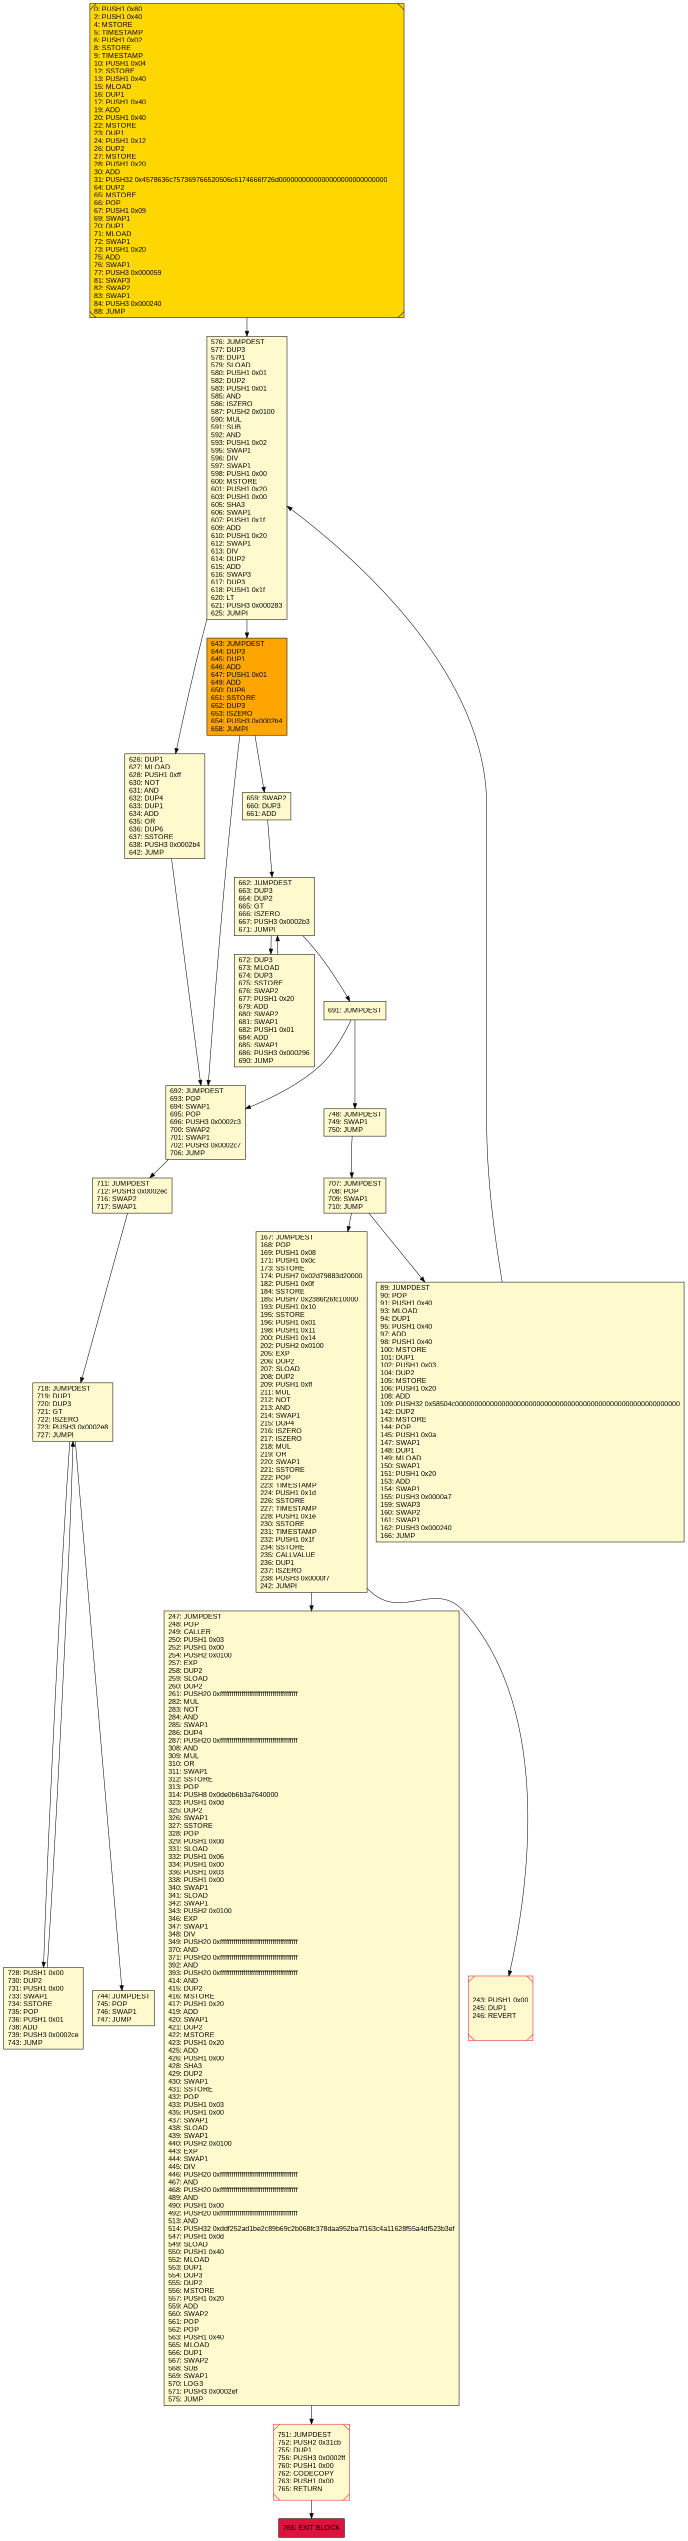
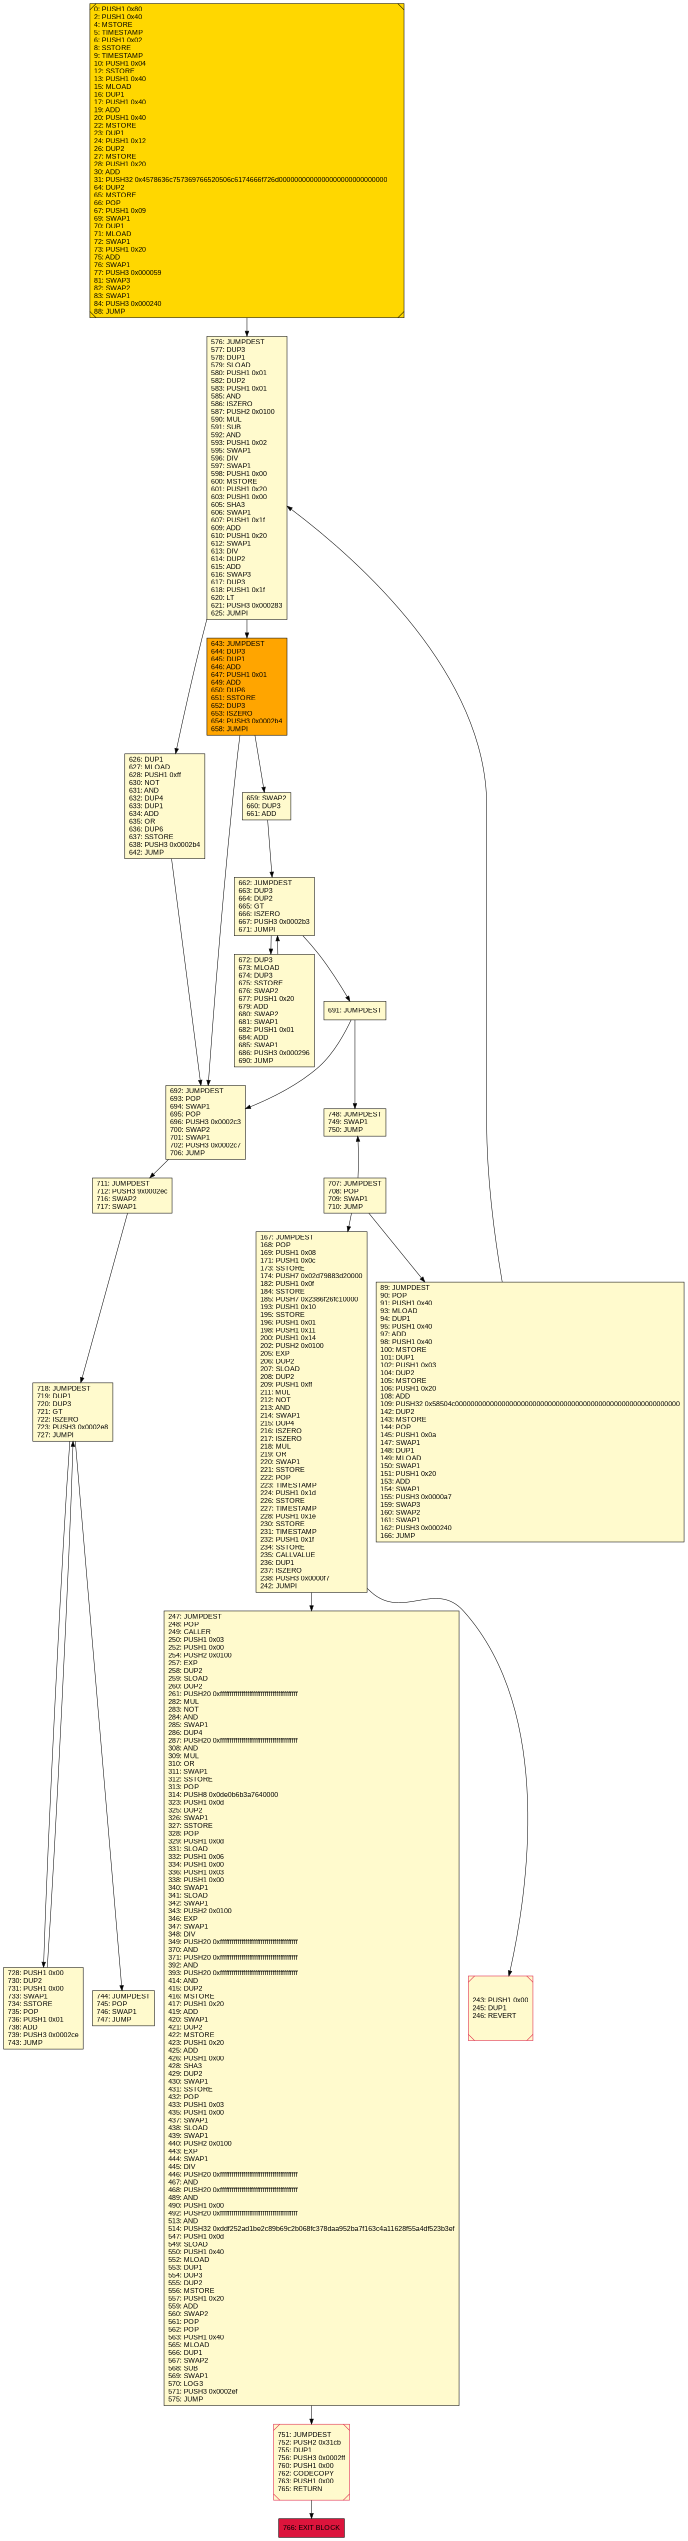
(351, 1154) -> (358, 1160)
(132, 1196) -> (132, 1196)
